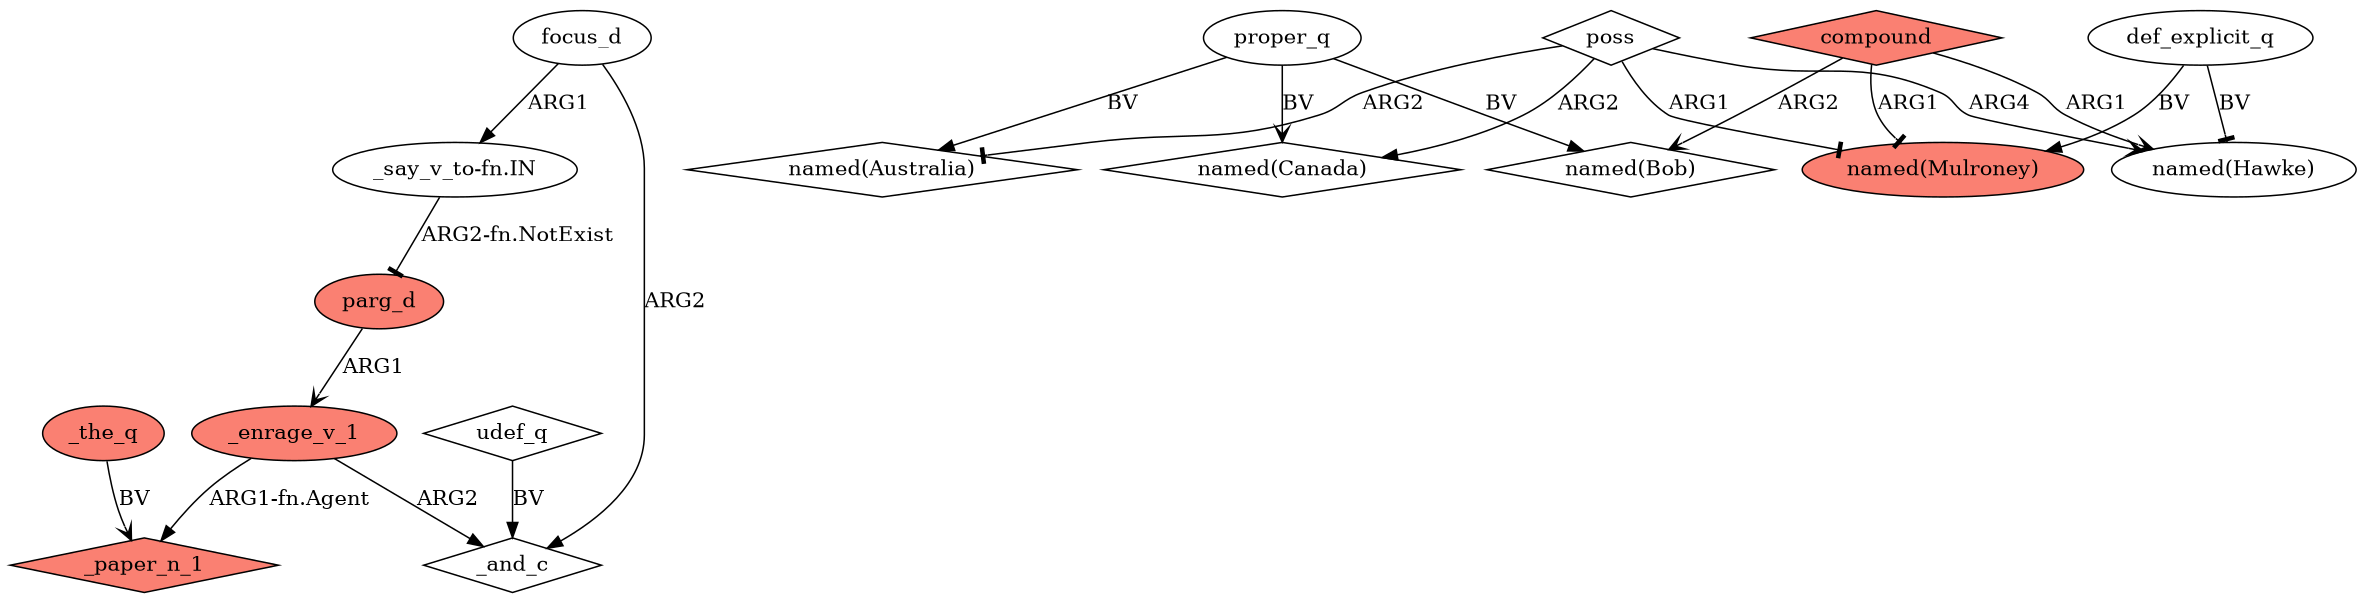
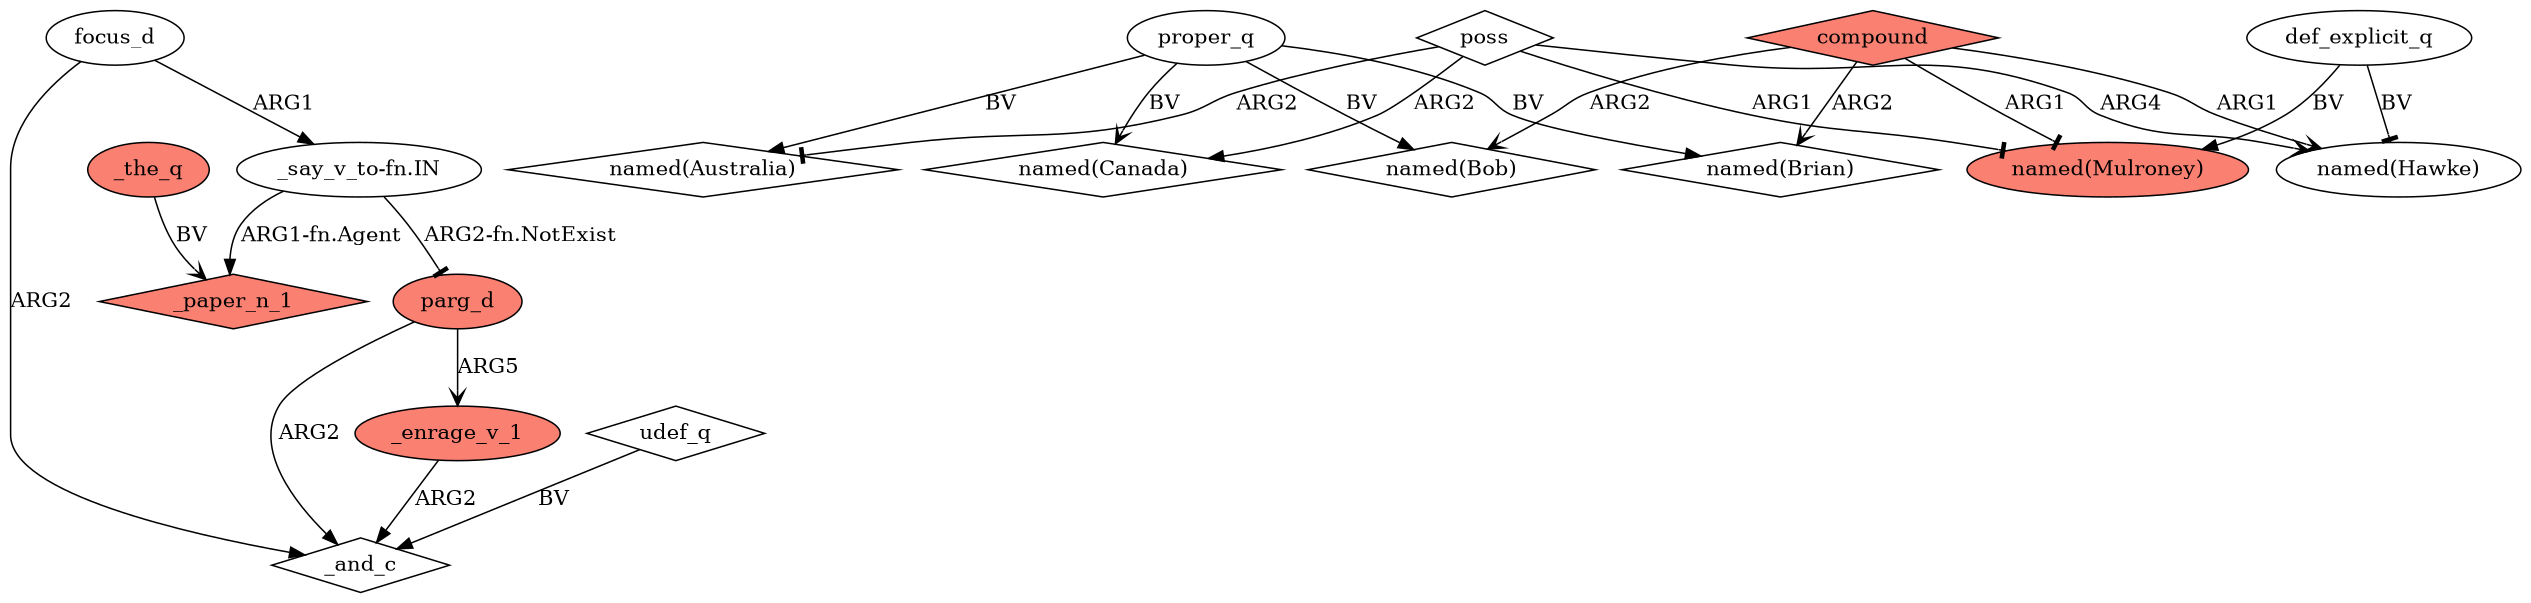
none -> (1780, 170)
(374, 367) -> (489, 367)
none -> (283, 400)
(207, 490) -> (246, 218)
